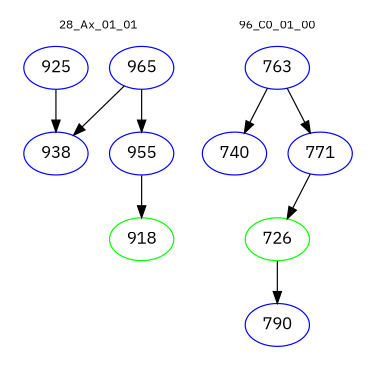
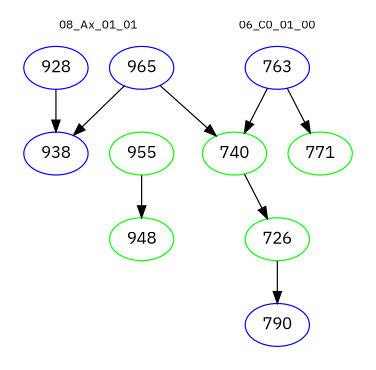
(99, 26) -> (99, 26)
(277, 26) -> (277, 26)
(56, 68) -> (56, 68)
(142, 105) -> (175, 99)
(142, 154) -> (142, 154)
(234, 154) -> (234, 154)
(320, 154) -> (320, 154)
(302, 191) -> (253, 191)
(142, 239) -> (142, 239)
